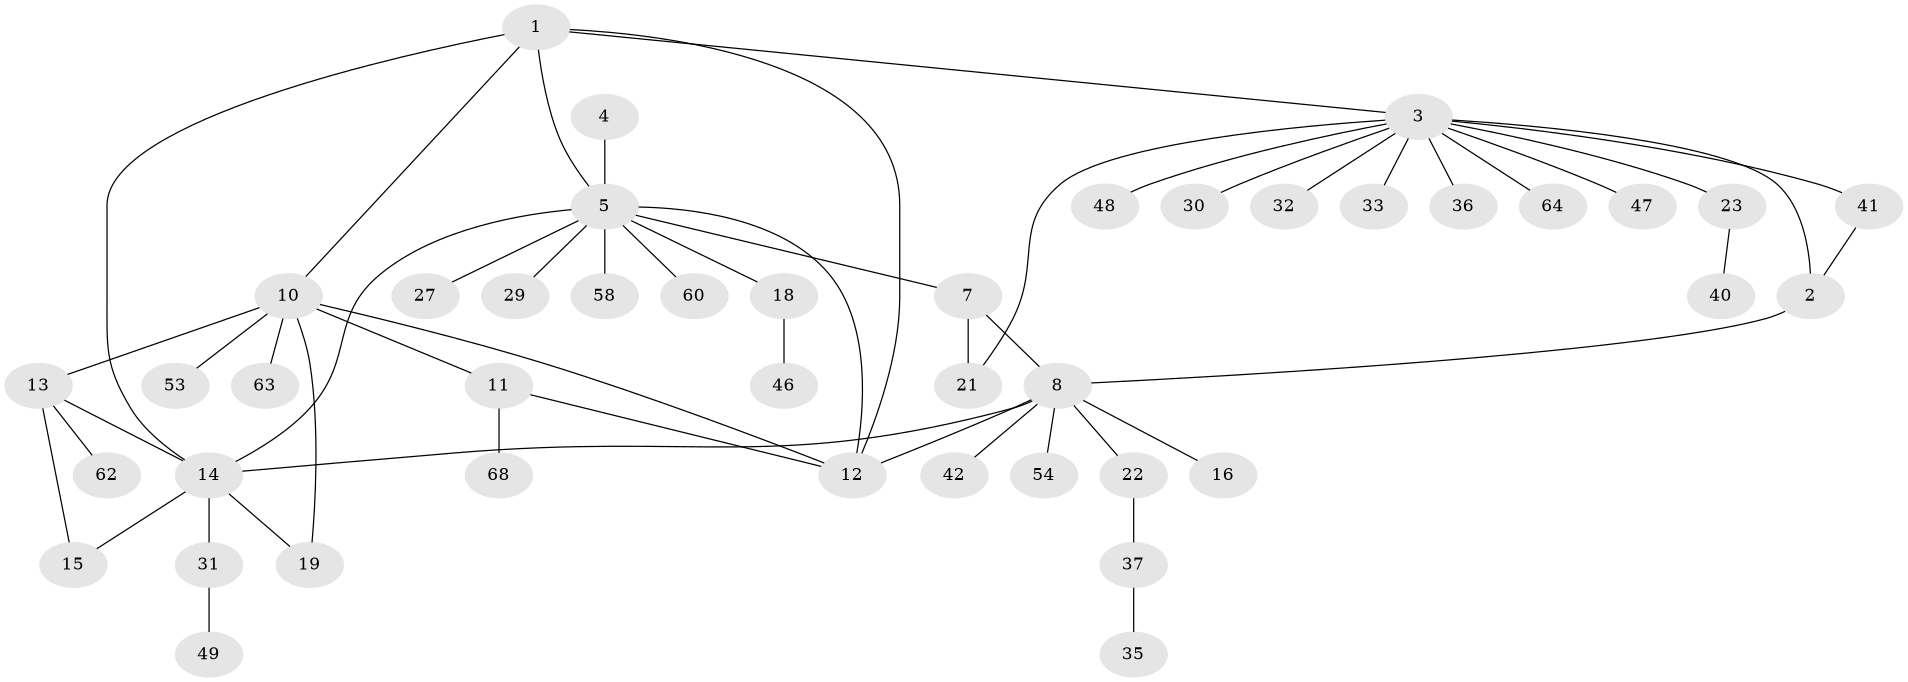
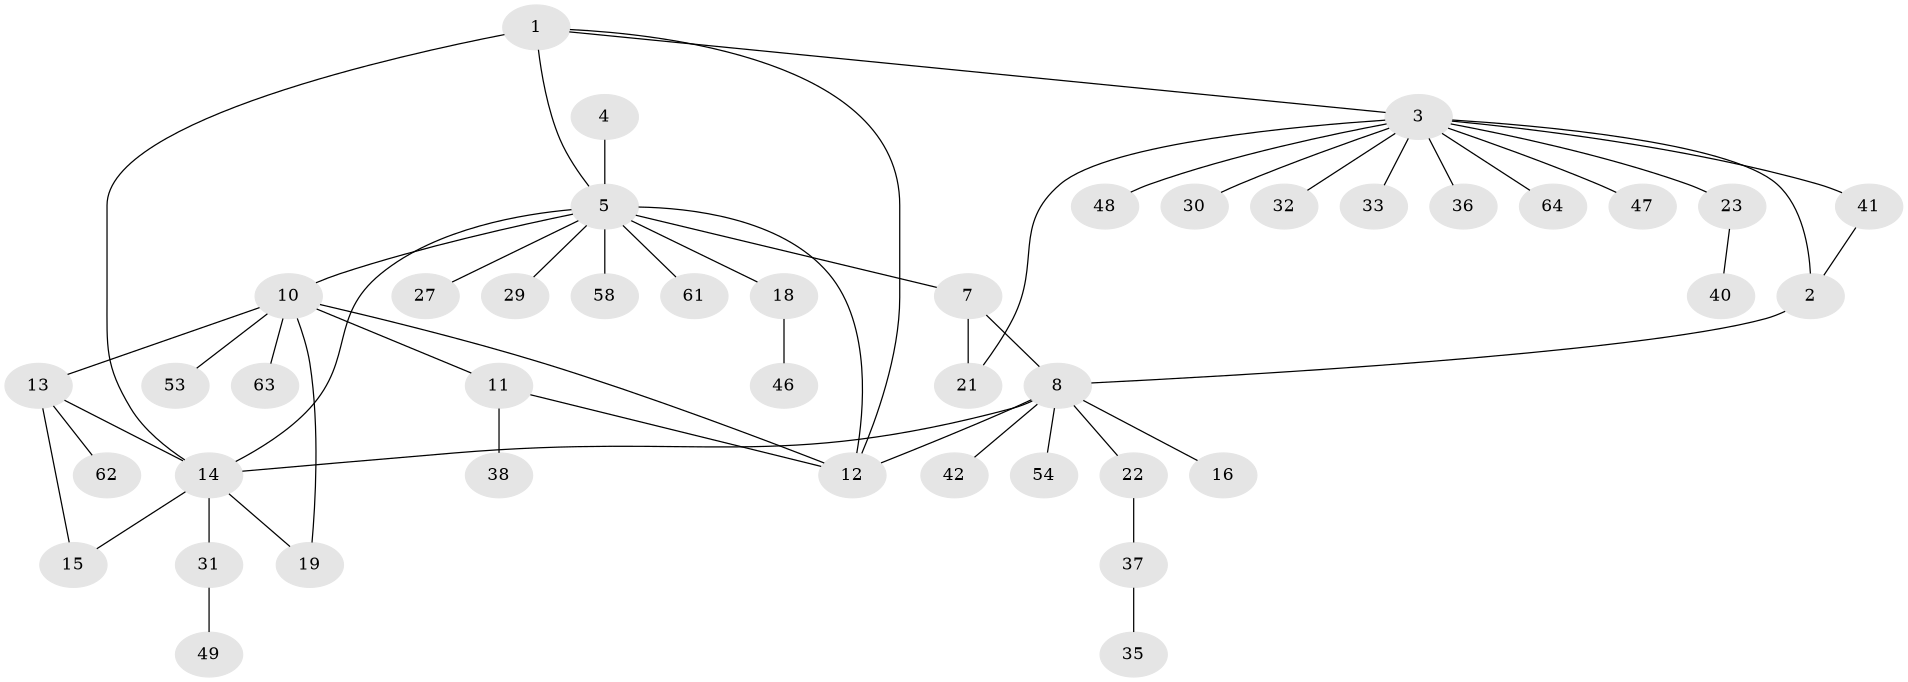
(413, 162) -> (469, 237)
(694, 296) -> (694, 296)
(499, 475) -> (499, 475)
